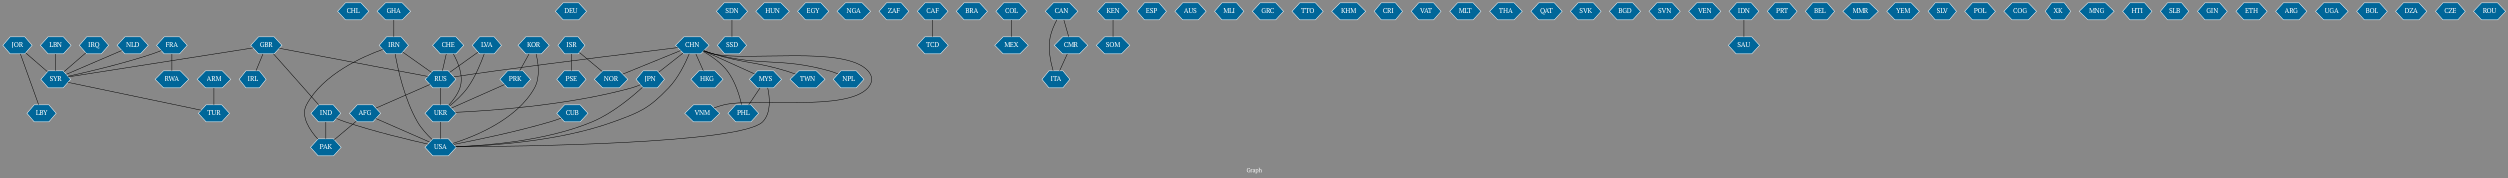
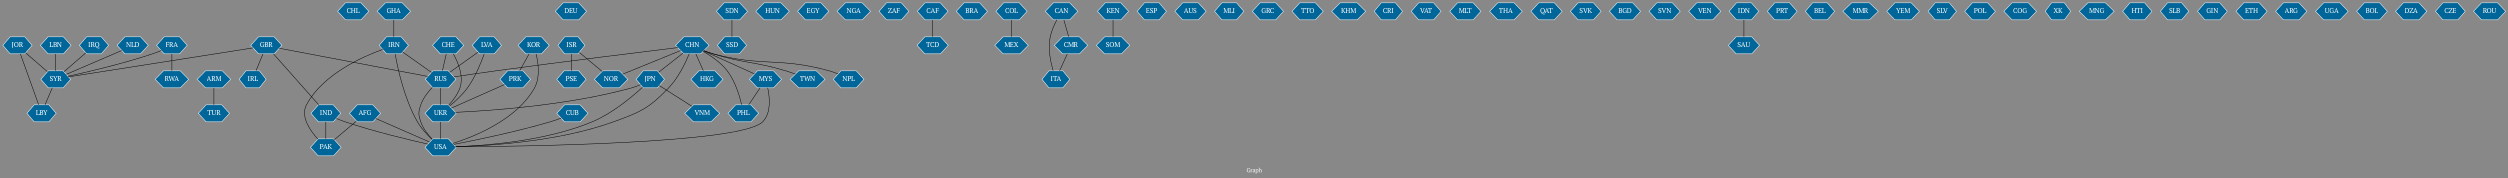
(870, 74) -> (676, 96)
(135, 96) -> (49, 96)
(403, 96) -> (419, 113)
